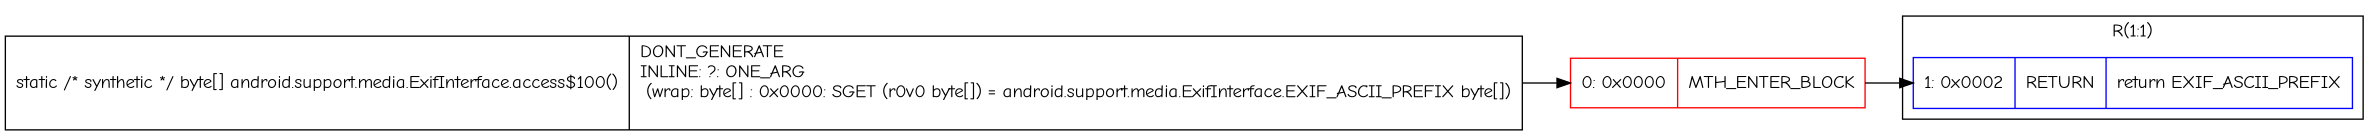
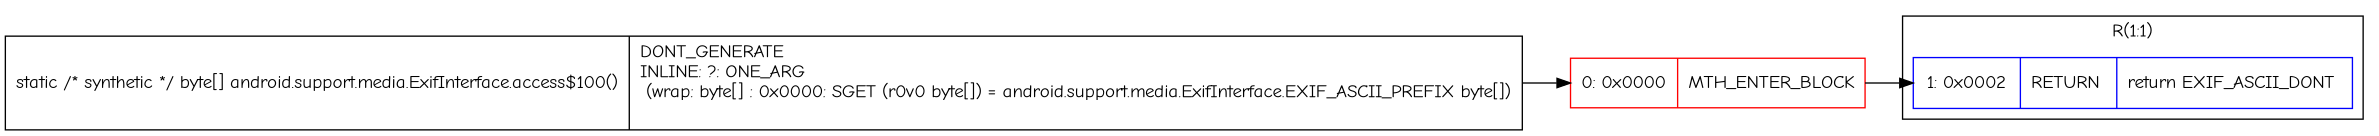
(2229, 82) -> (2231, 82)
